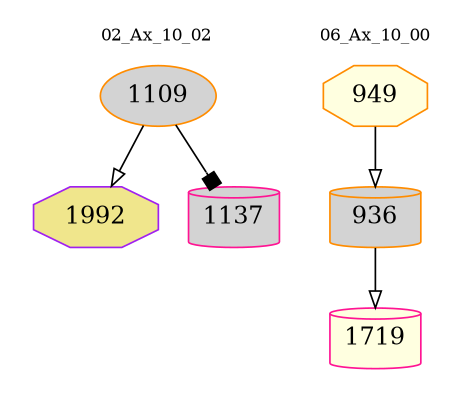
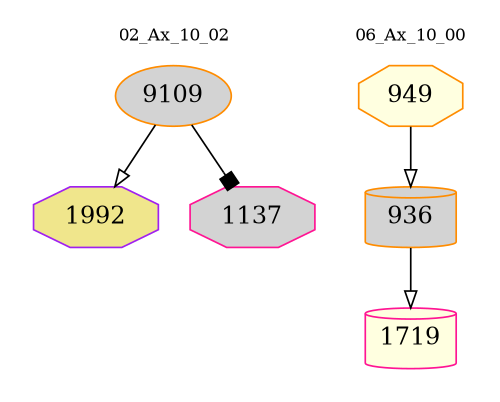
(158, 96) -> (173, 96)
(234, 217) -> (252, 217)
